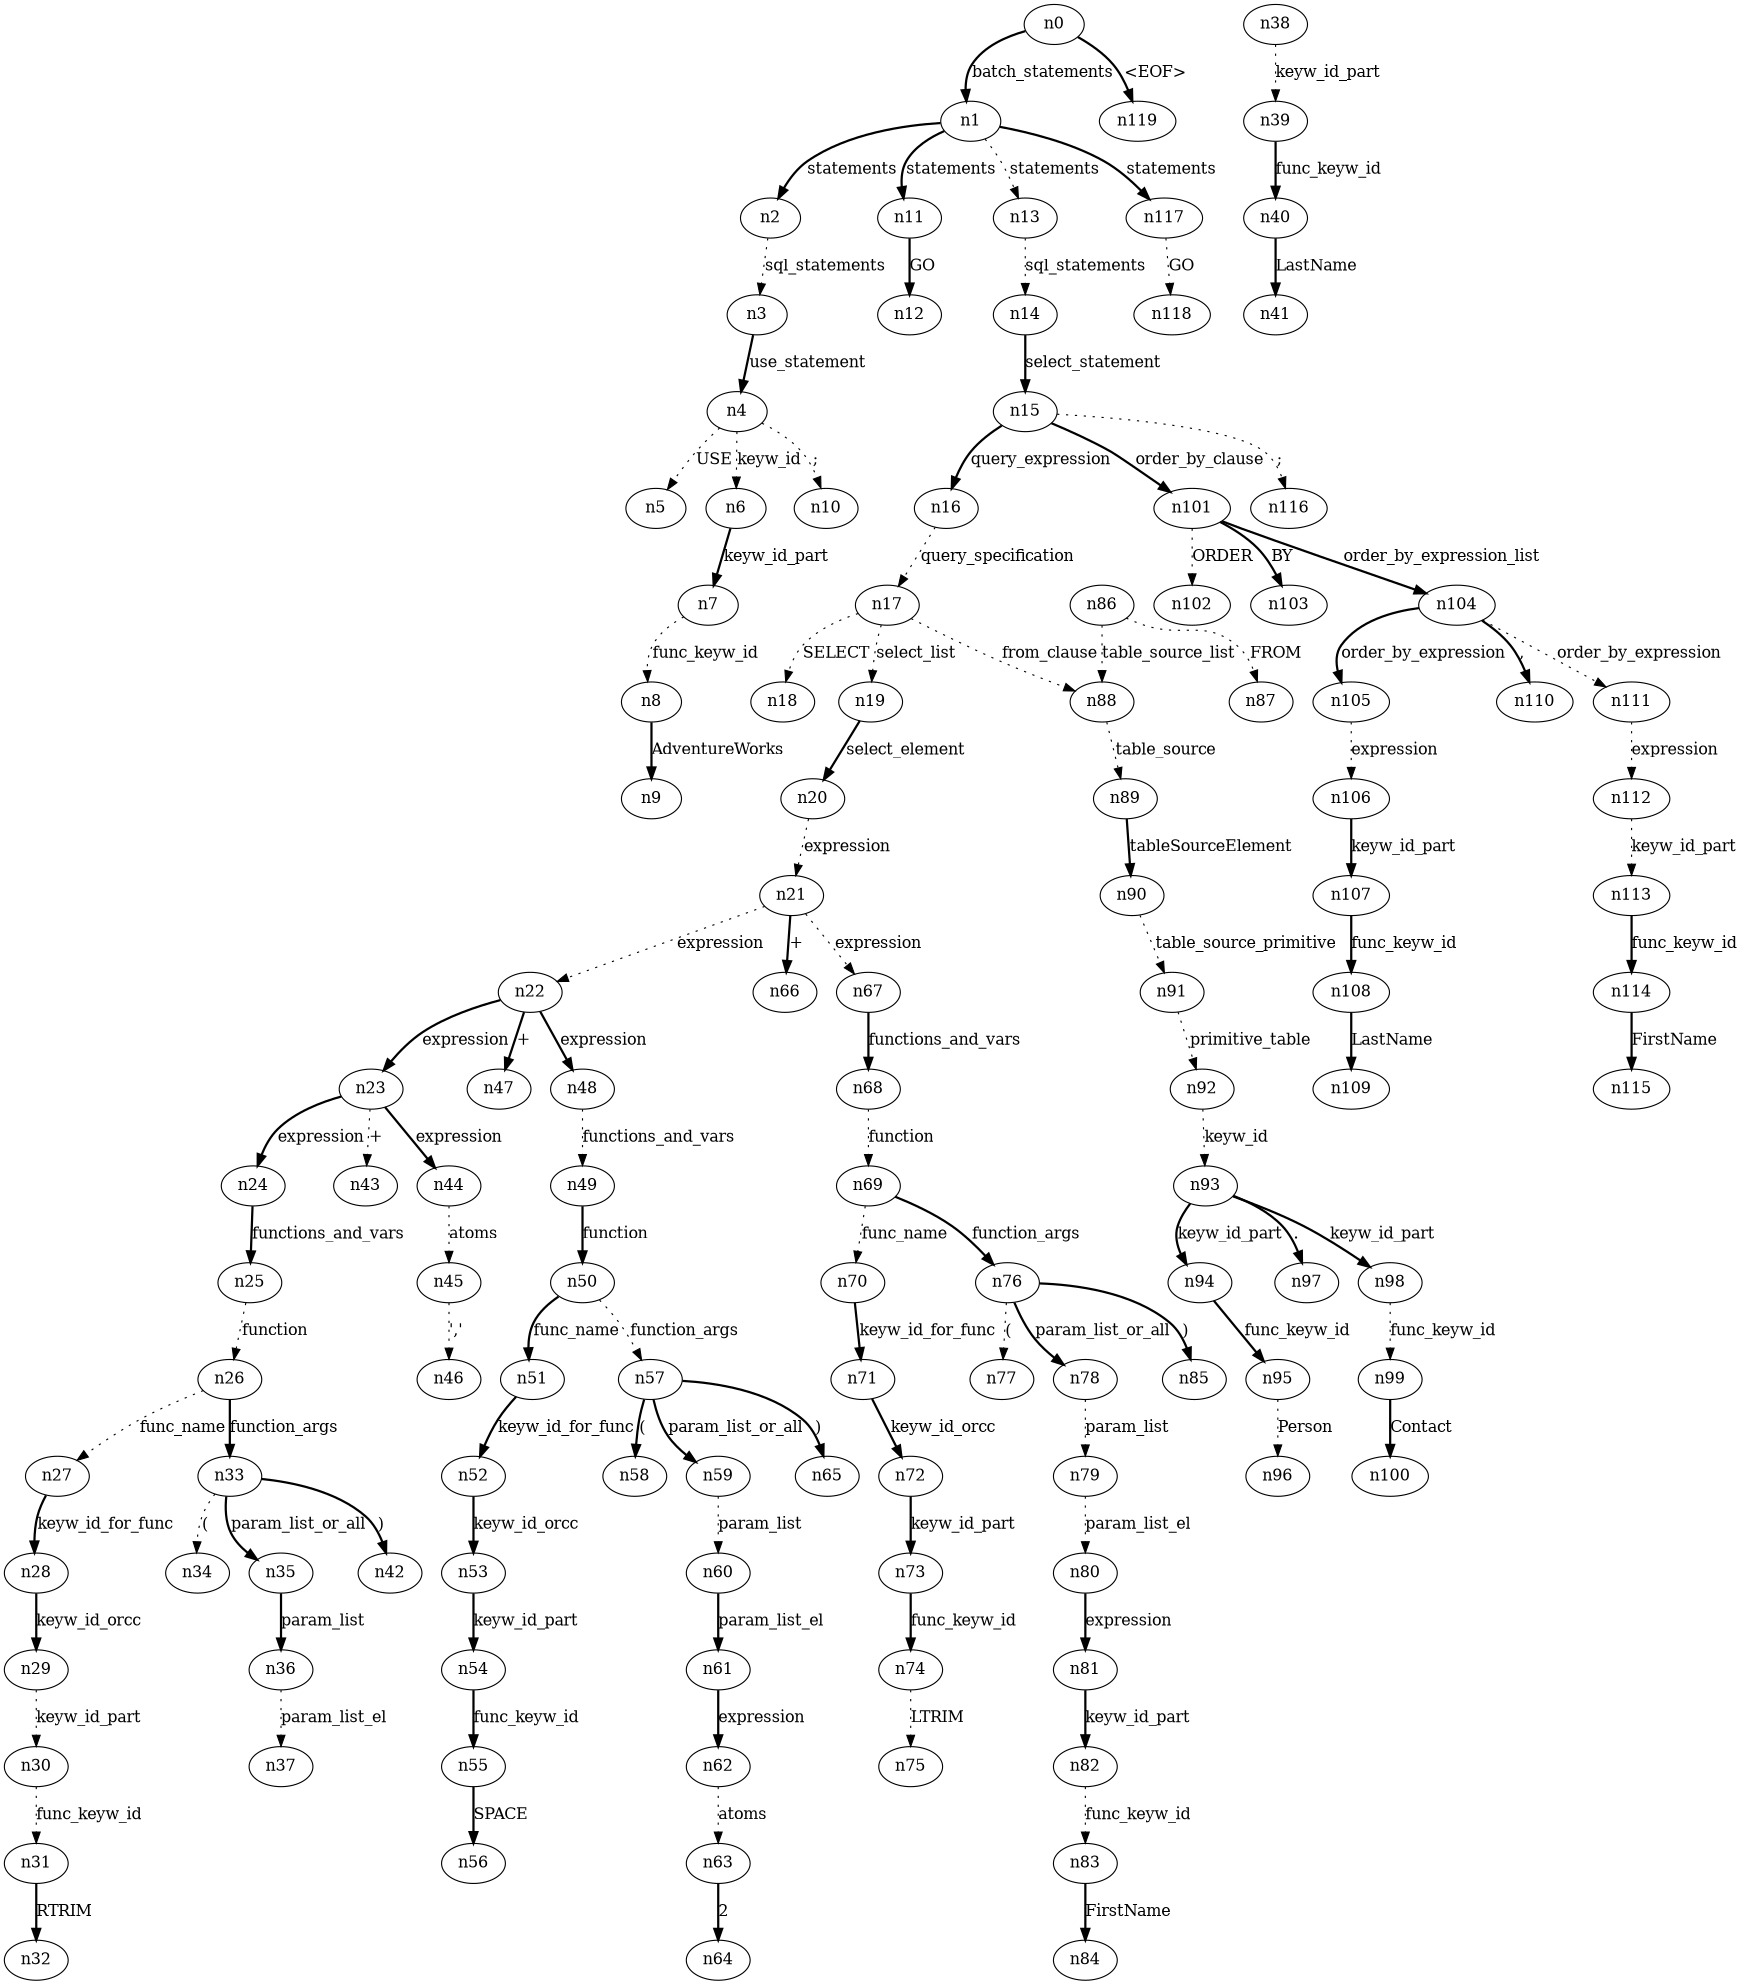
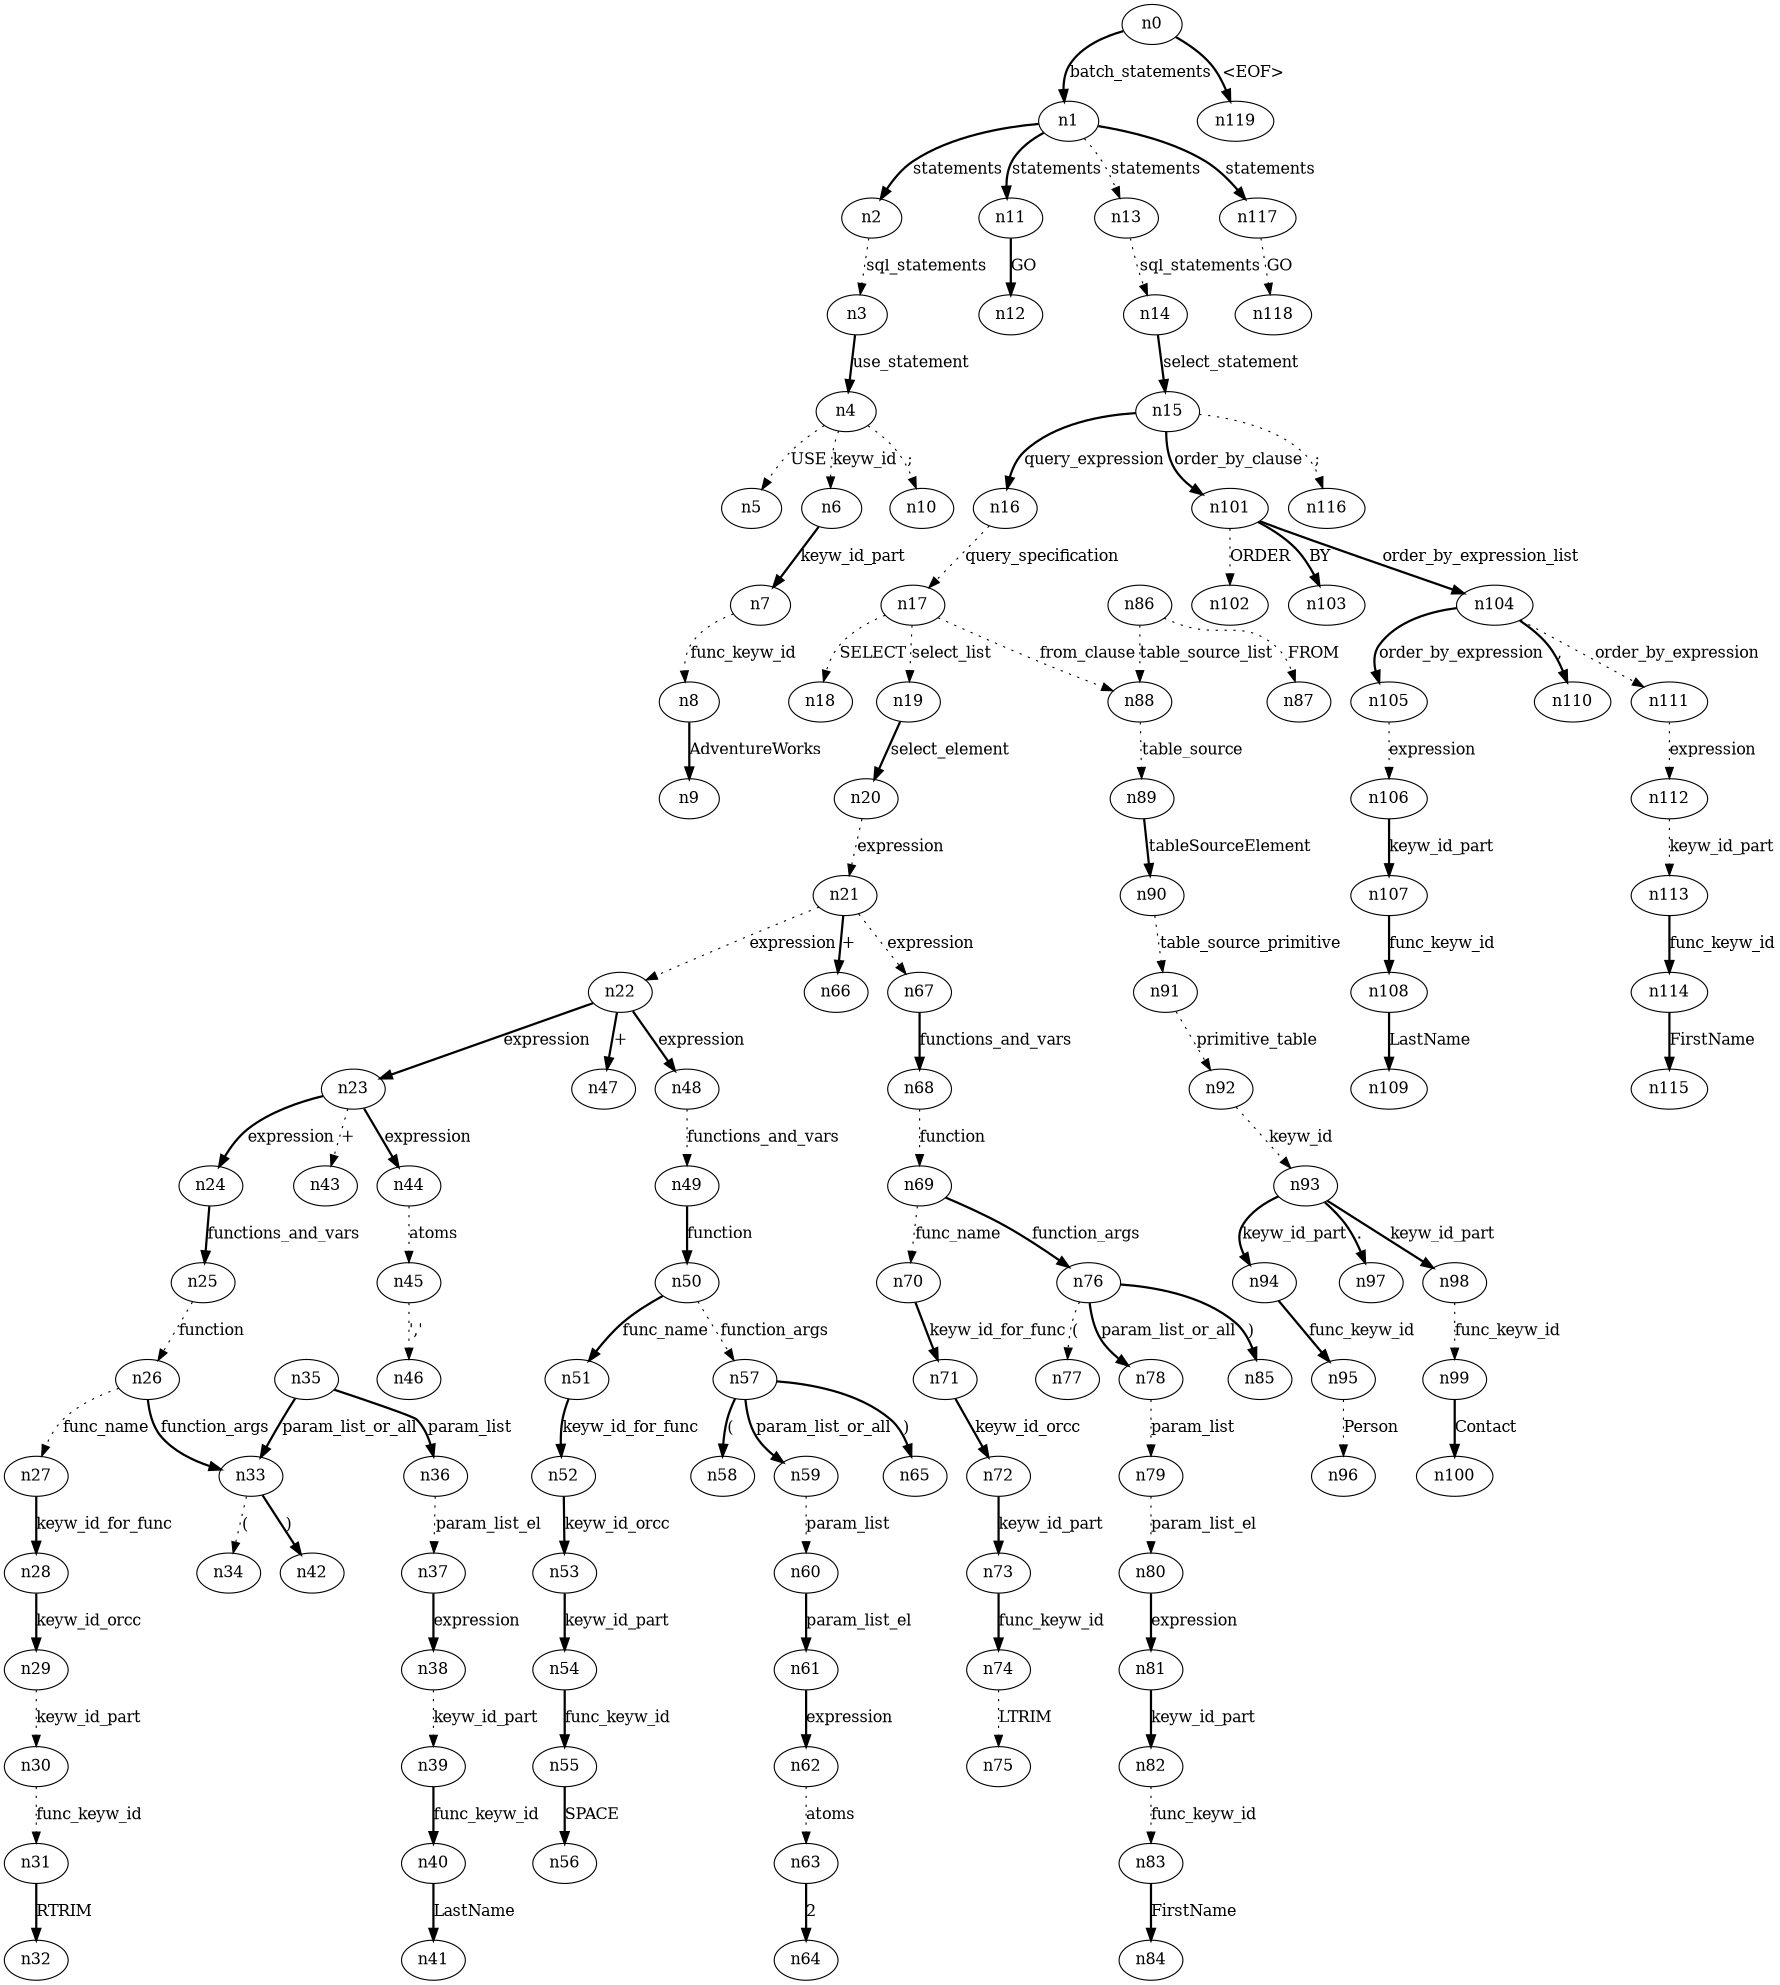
(229, 1528) -> (280, 1423)
none -> (433, 1616)
